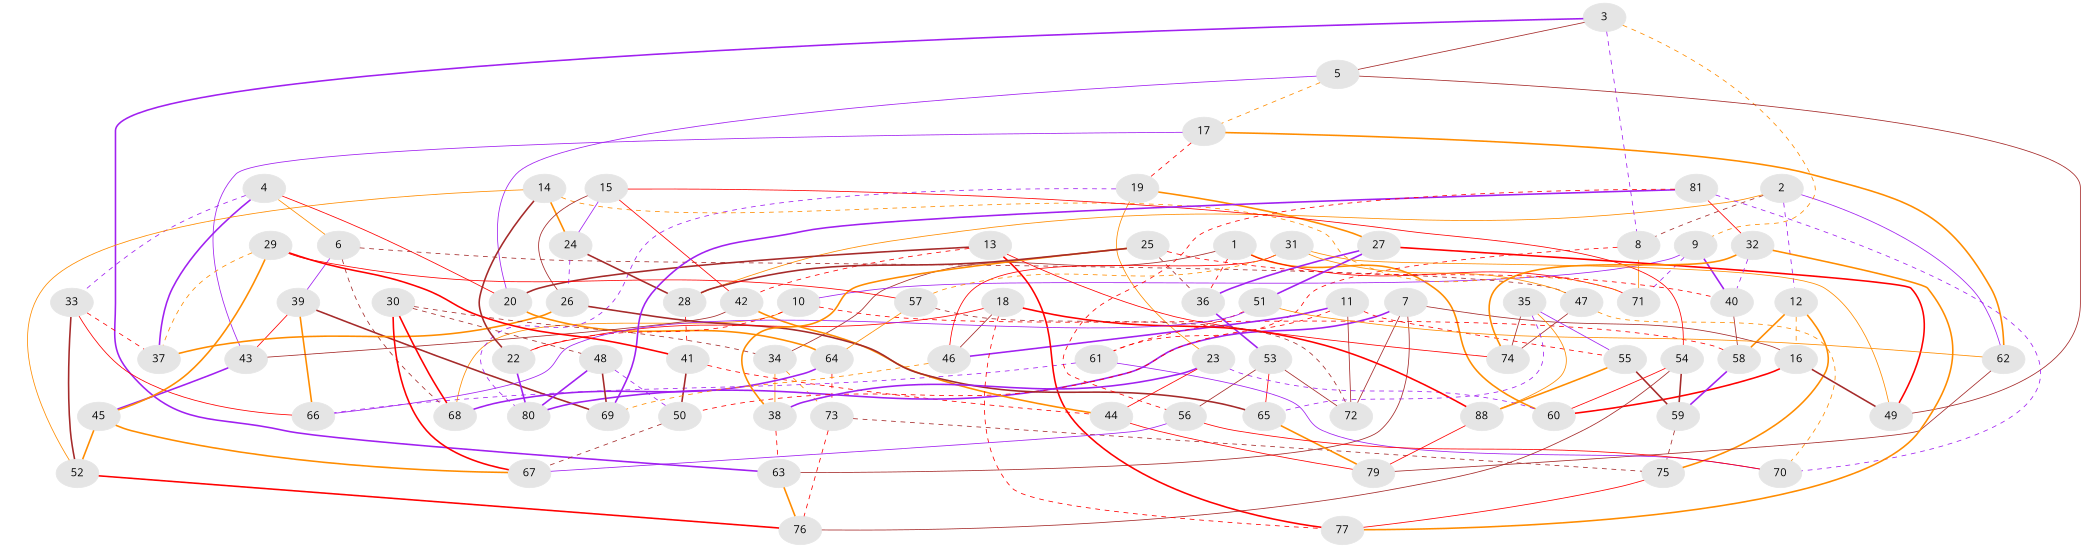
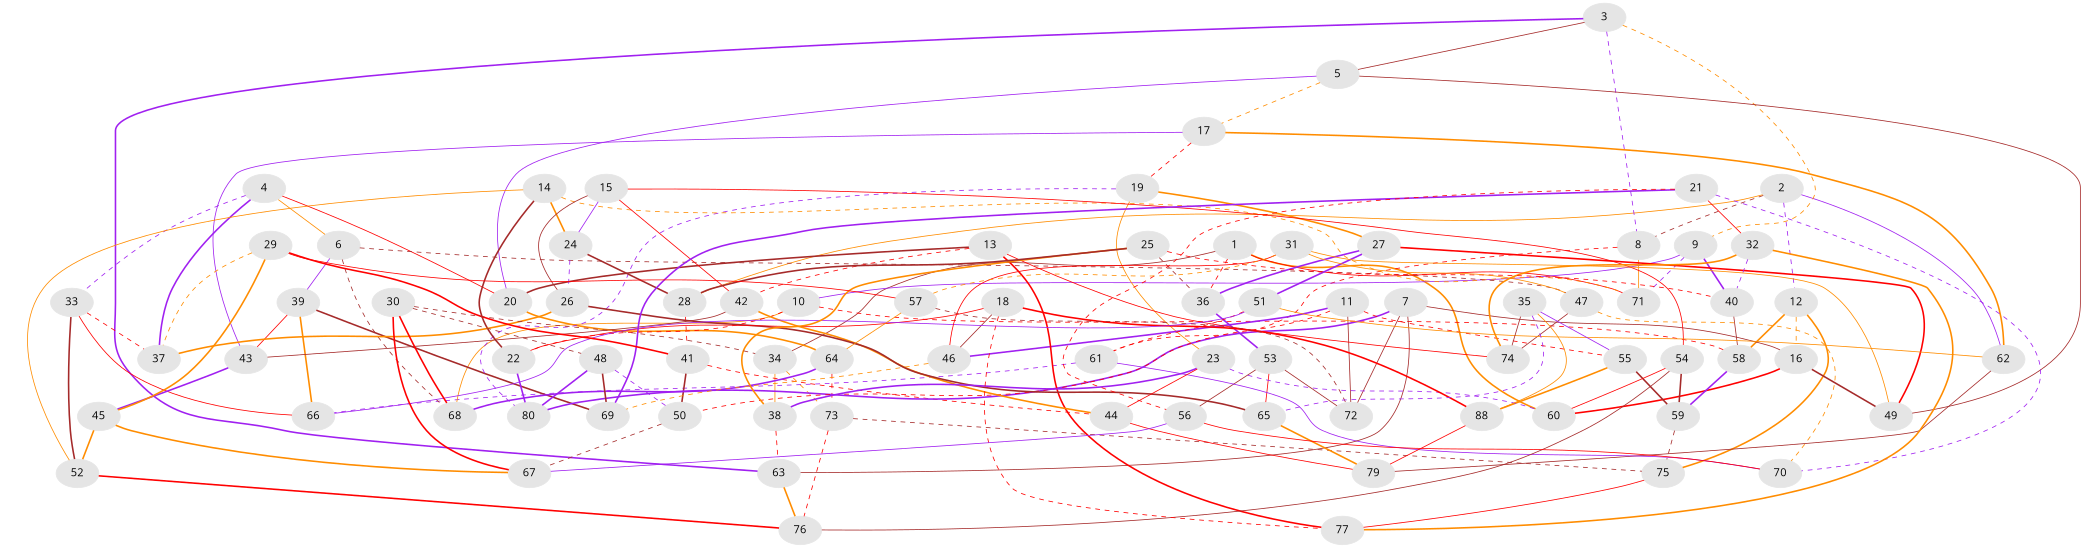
(1696, 188) -> (1696, 188)
